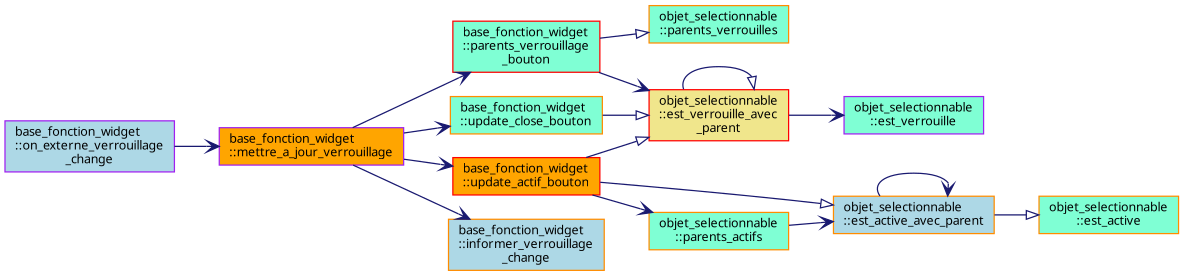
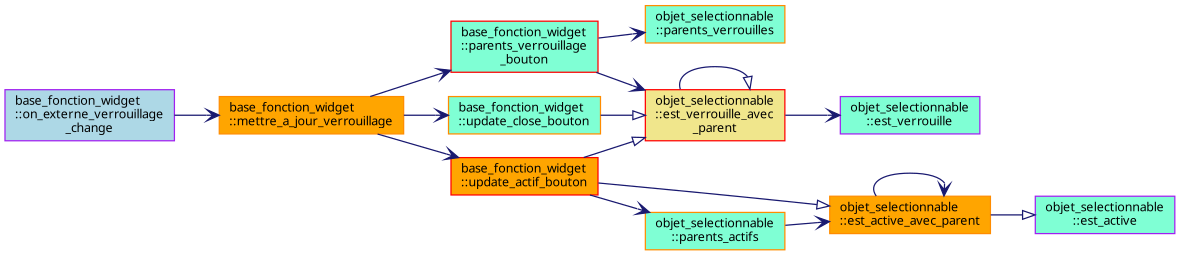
(618, 36) -> (615, 36)
(311, 146) -> (311, 115)
(914, 215) -> (910, 215)
(1109, 215) -> (1105, 215)
(526, 245) -> none
